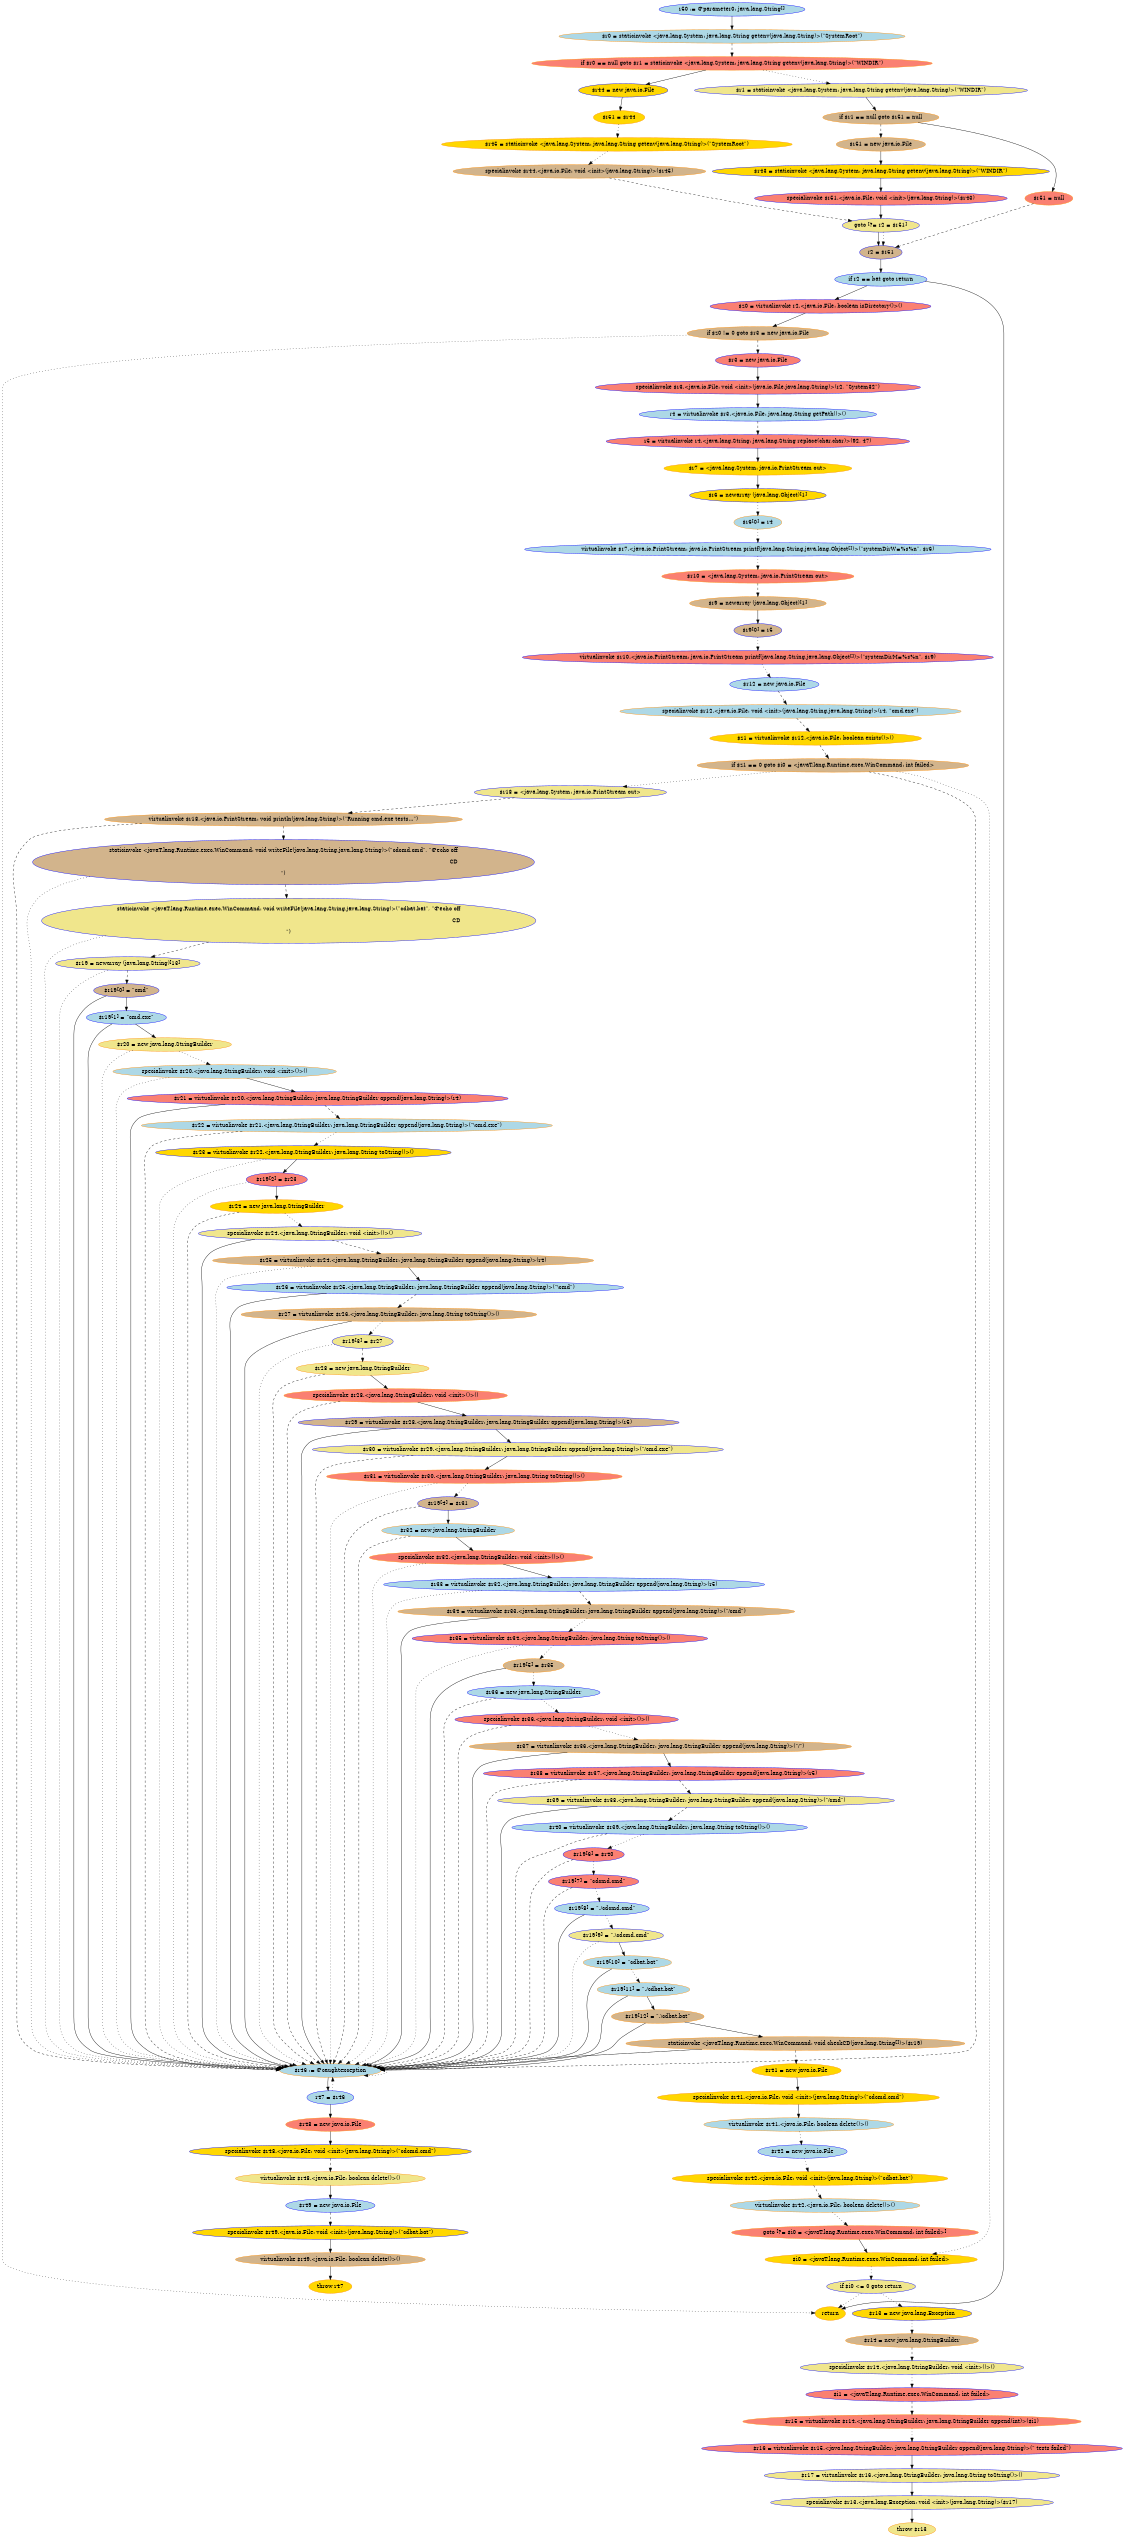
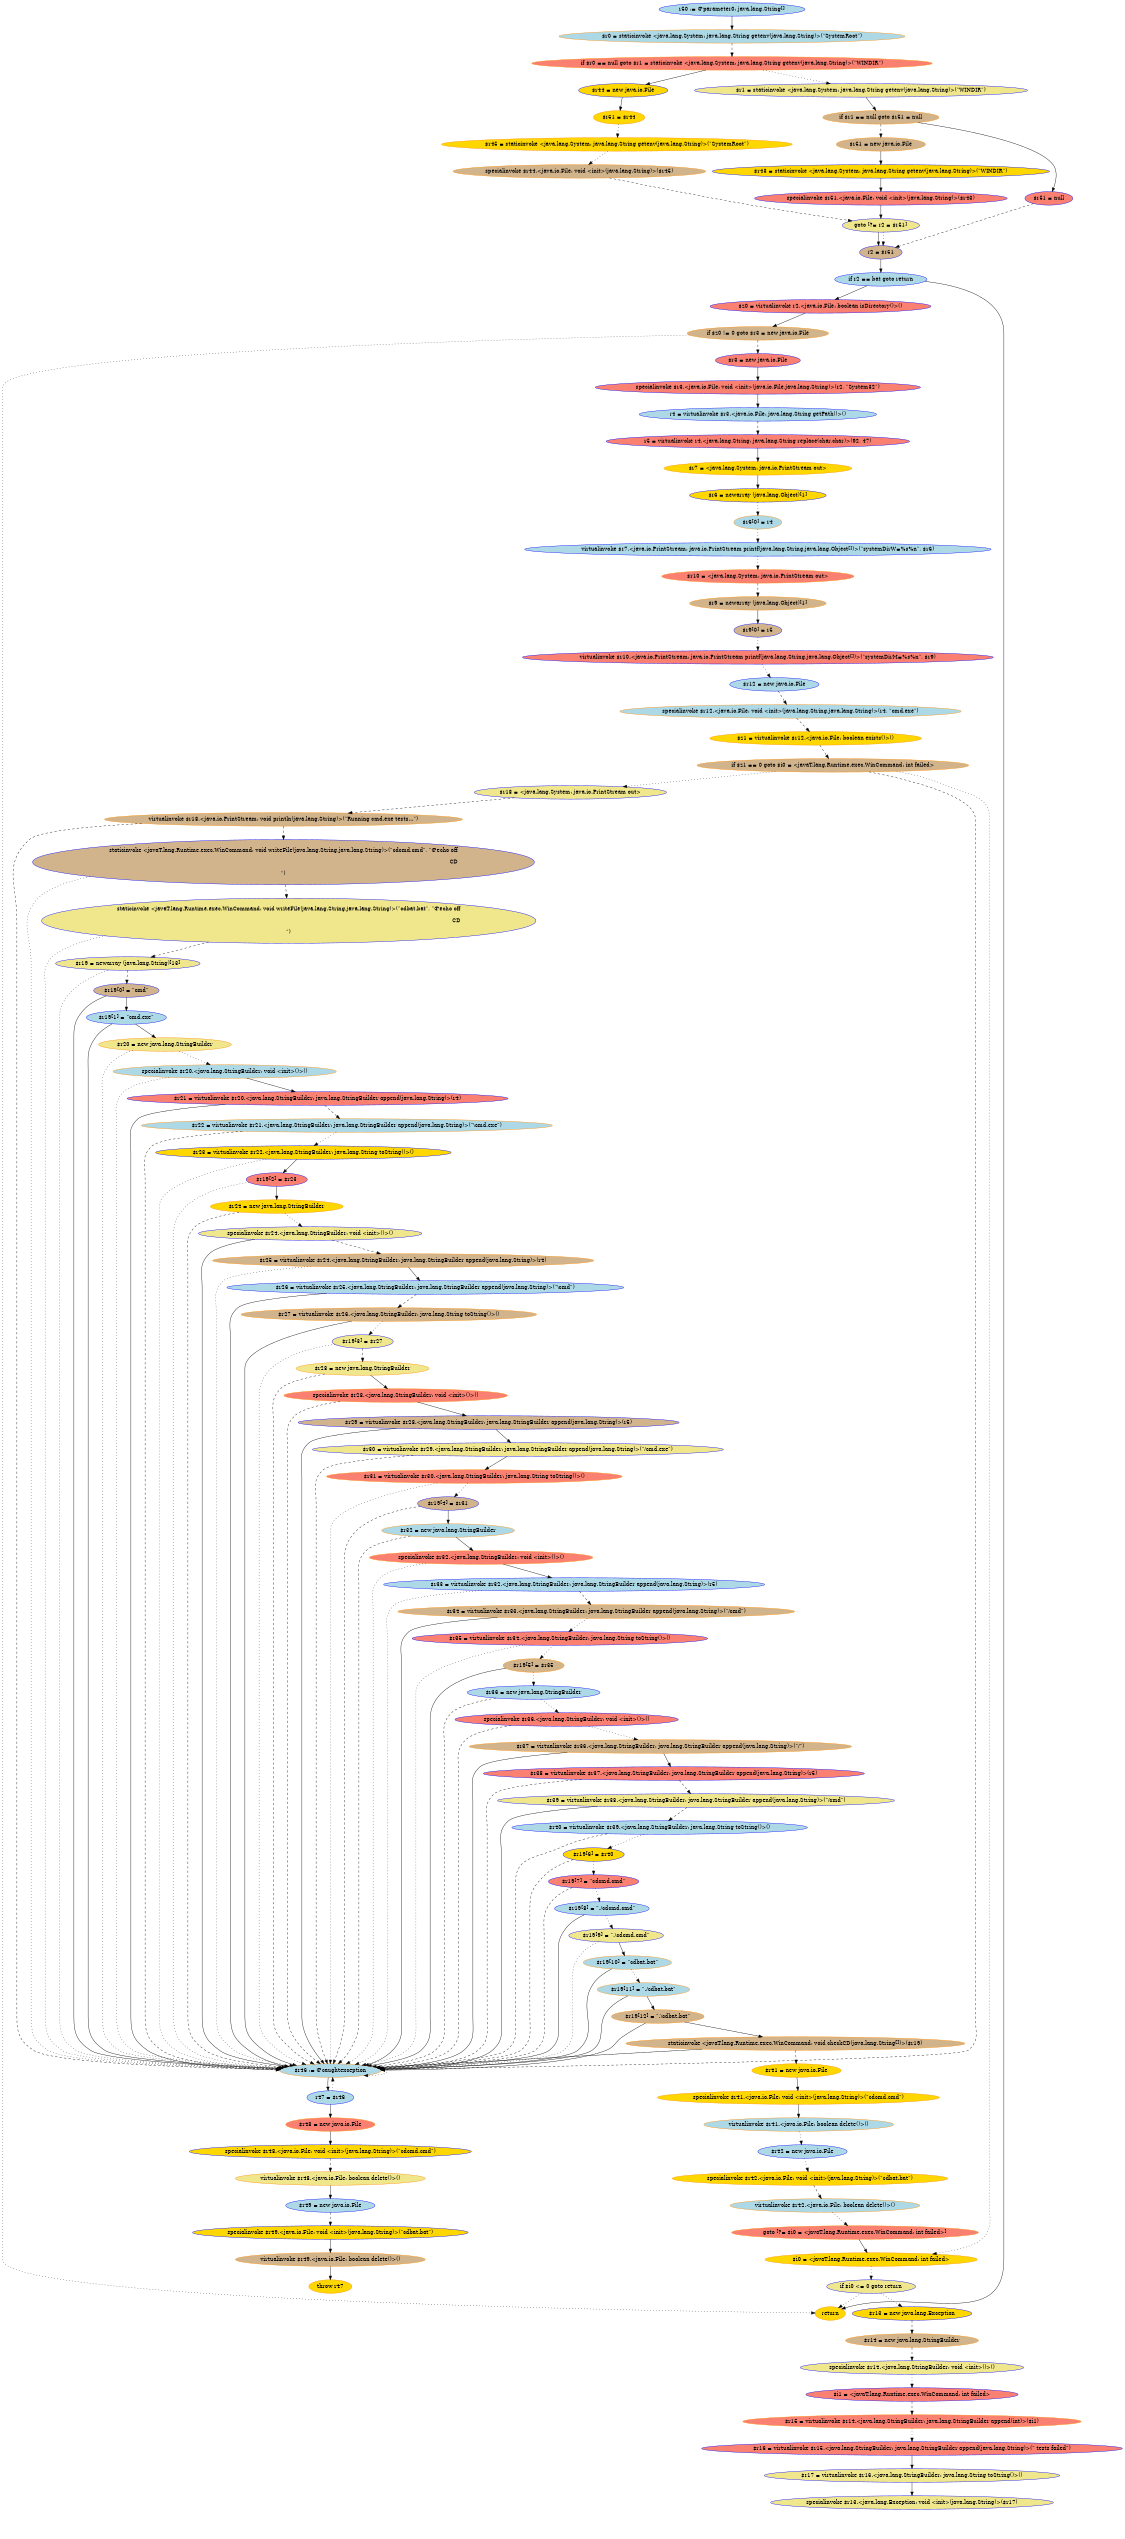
(1049, 198) -> (1049, 198)
(594, 1855) -> (594, 1855)
(912, 2325) -> (912, 2325)
(912, 2530) -> none
